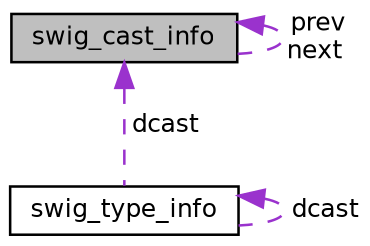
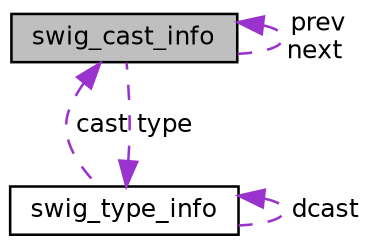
none -> (129, 112)
(162, 126) -> (99, 126)
